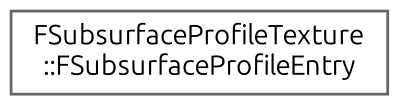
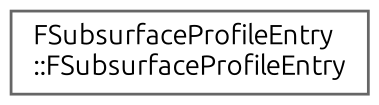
(199, 53) -> (190, 53)
